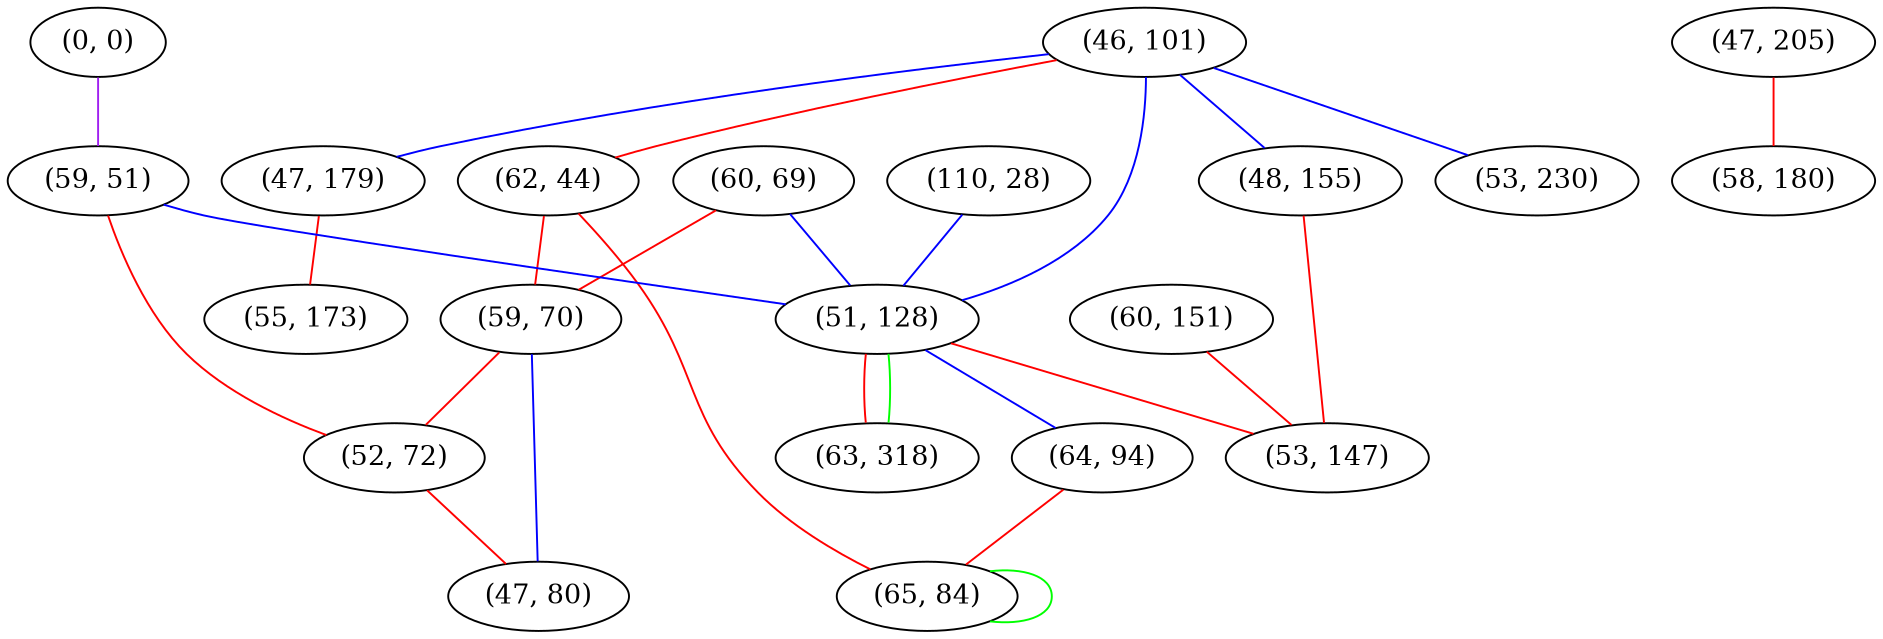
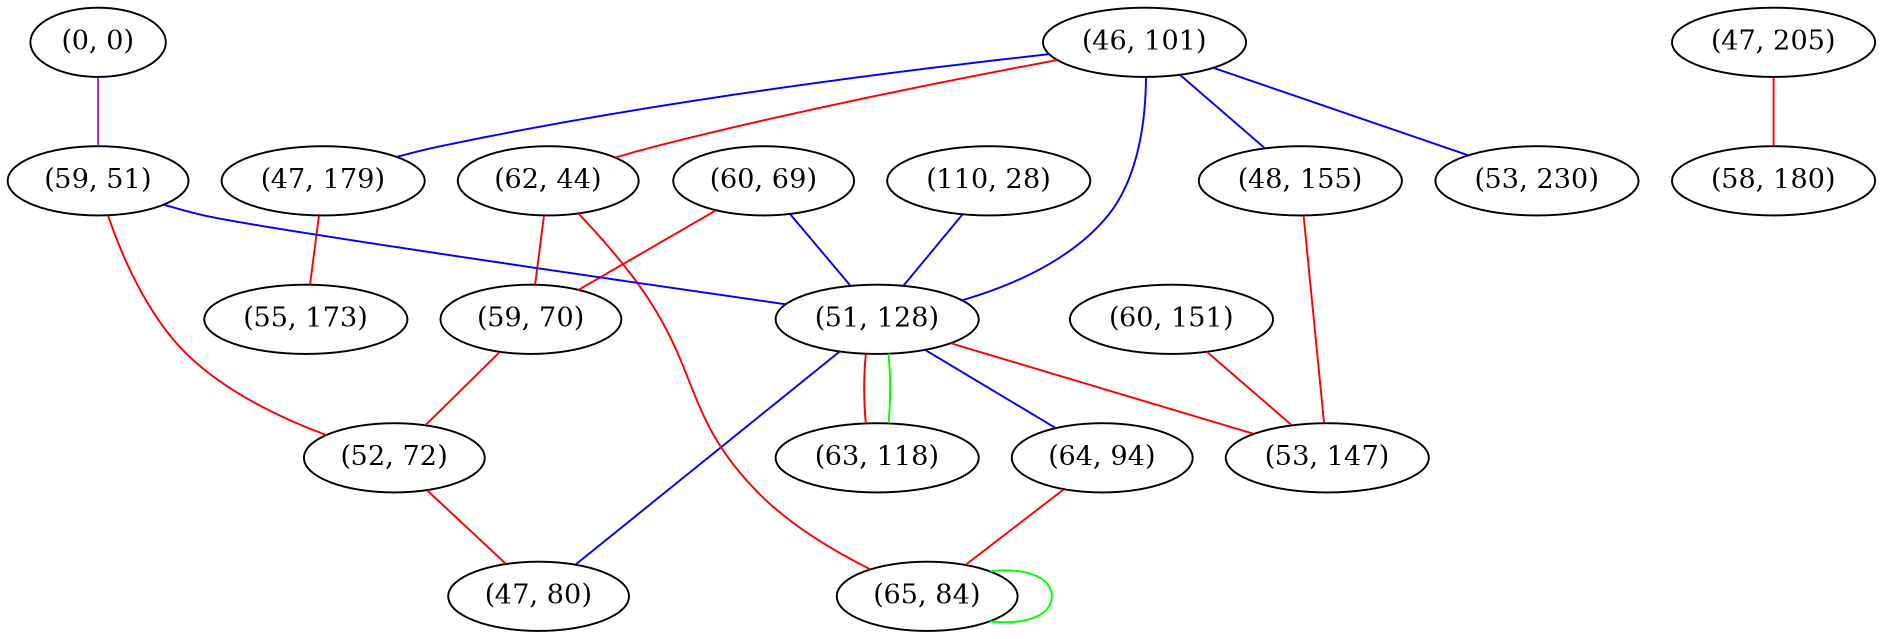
(535, 458) -> (708, 458)
(877, 458) -> (877, 458)
